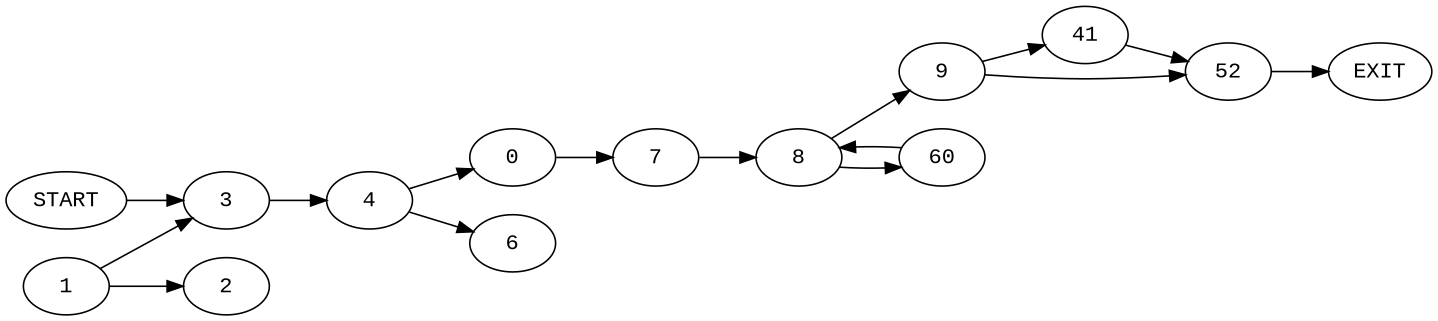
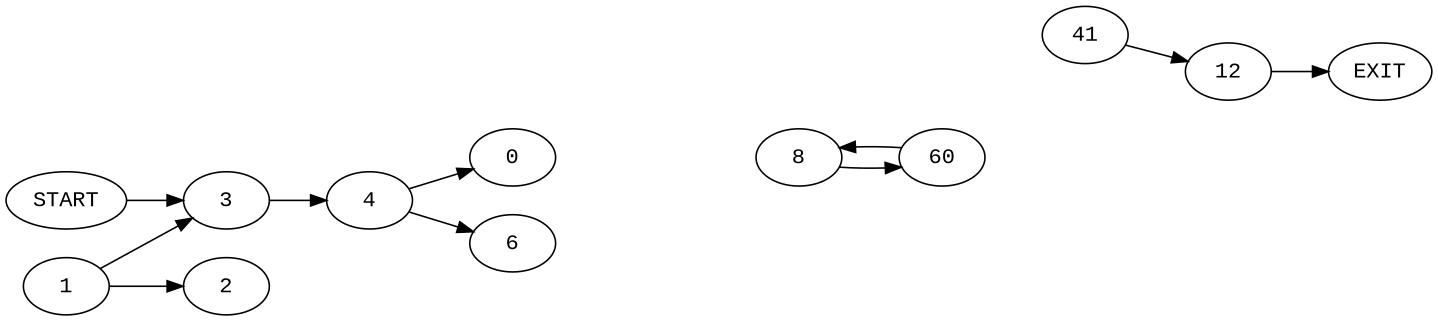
(942, 72) -> none
(1228, 72) -> (1228, 72)
(656, 157) -> none
